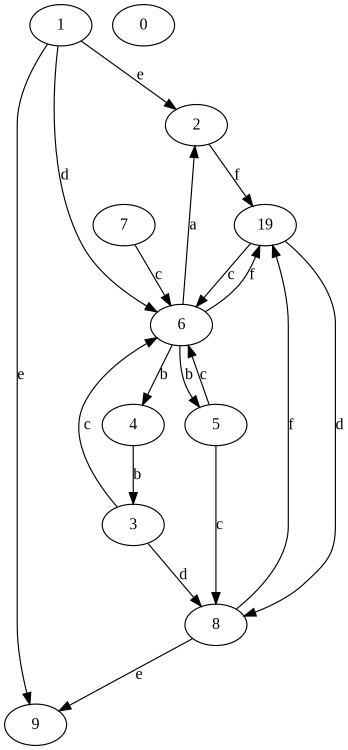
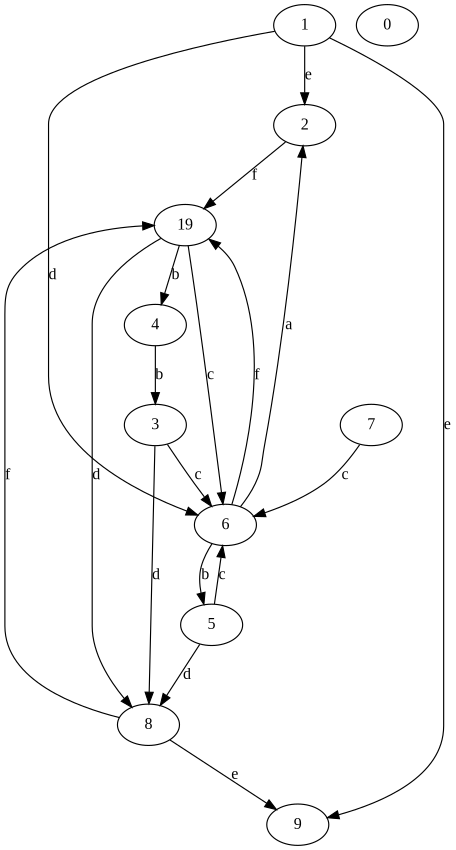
(160, 370) -> (172, 269)
(220, 525) -> (187, 675)
